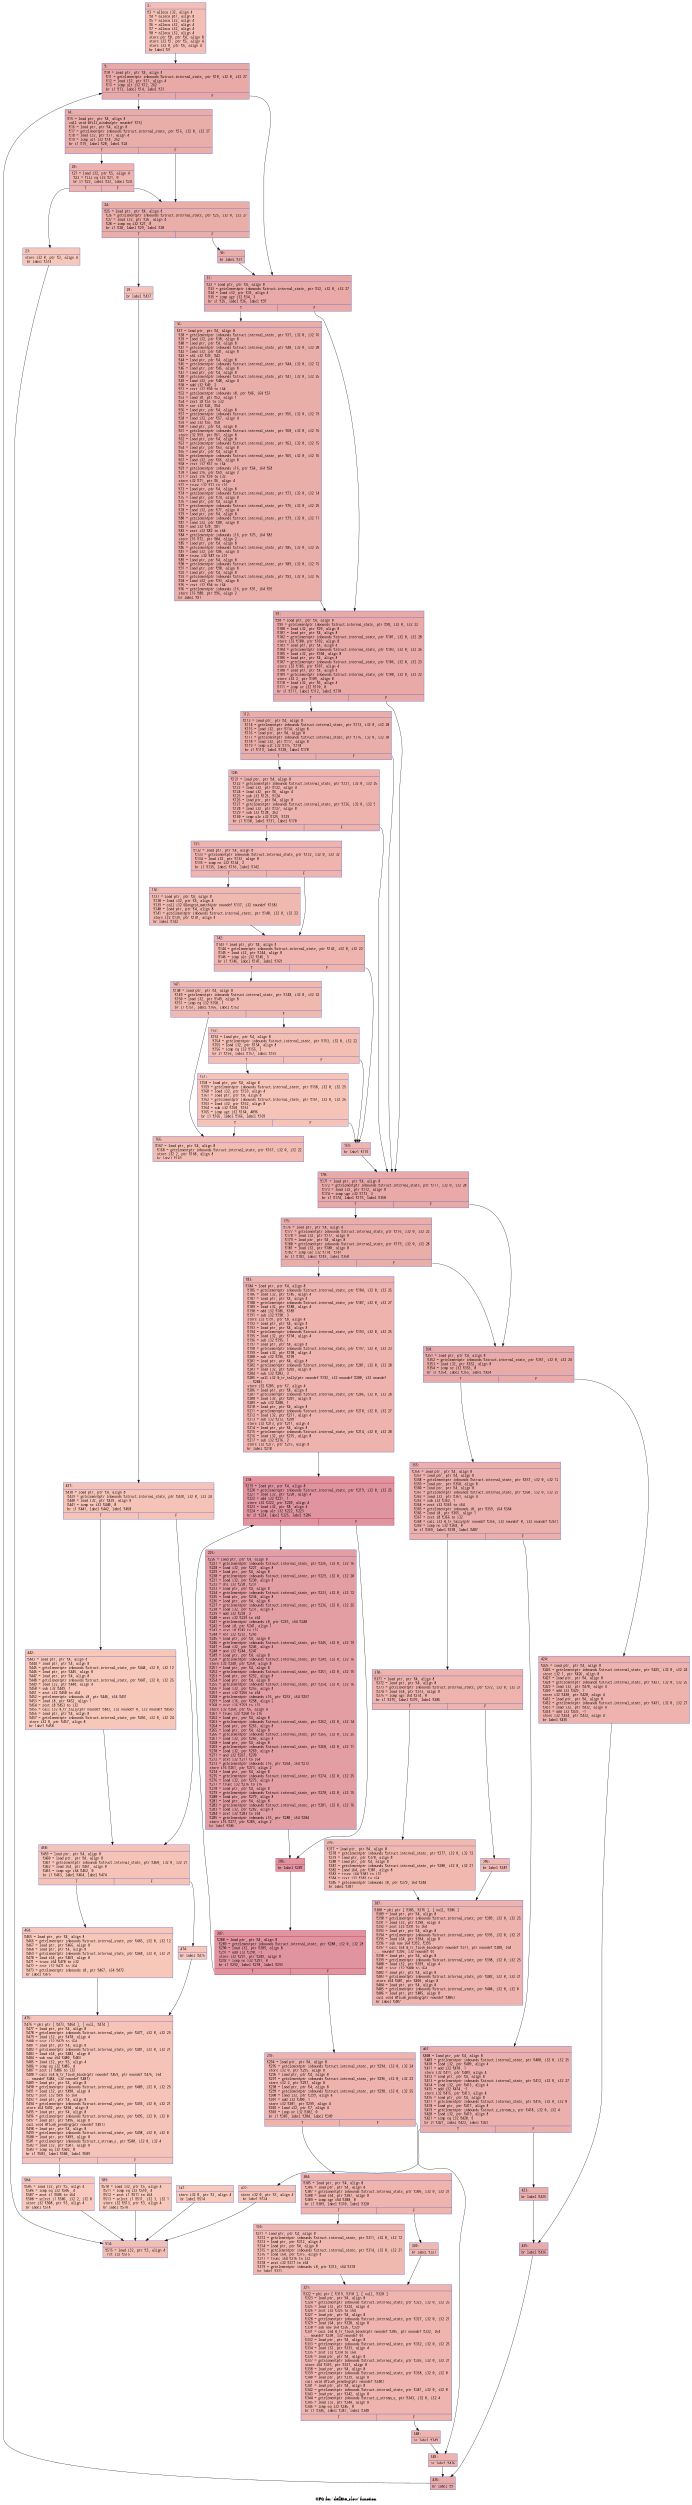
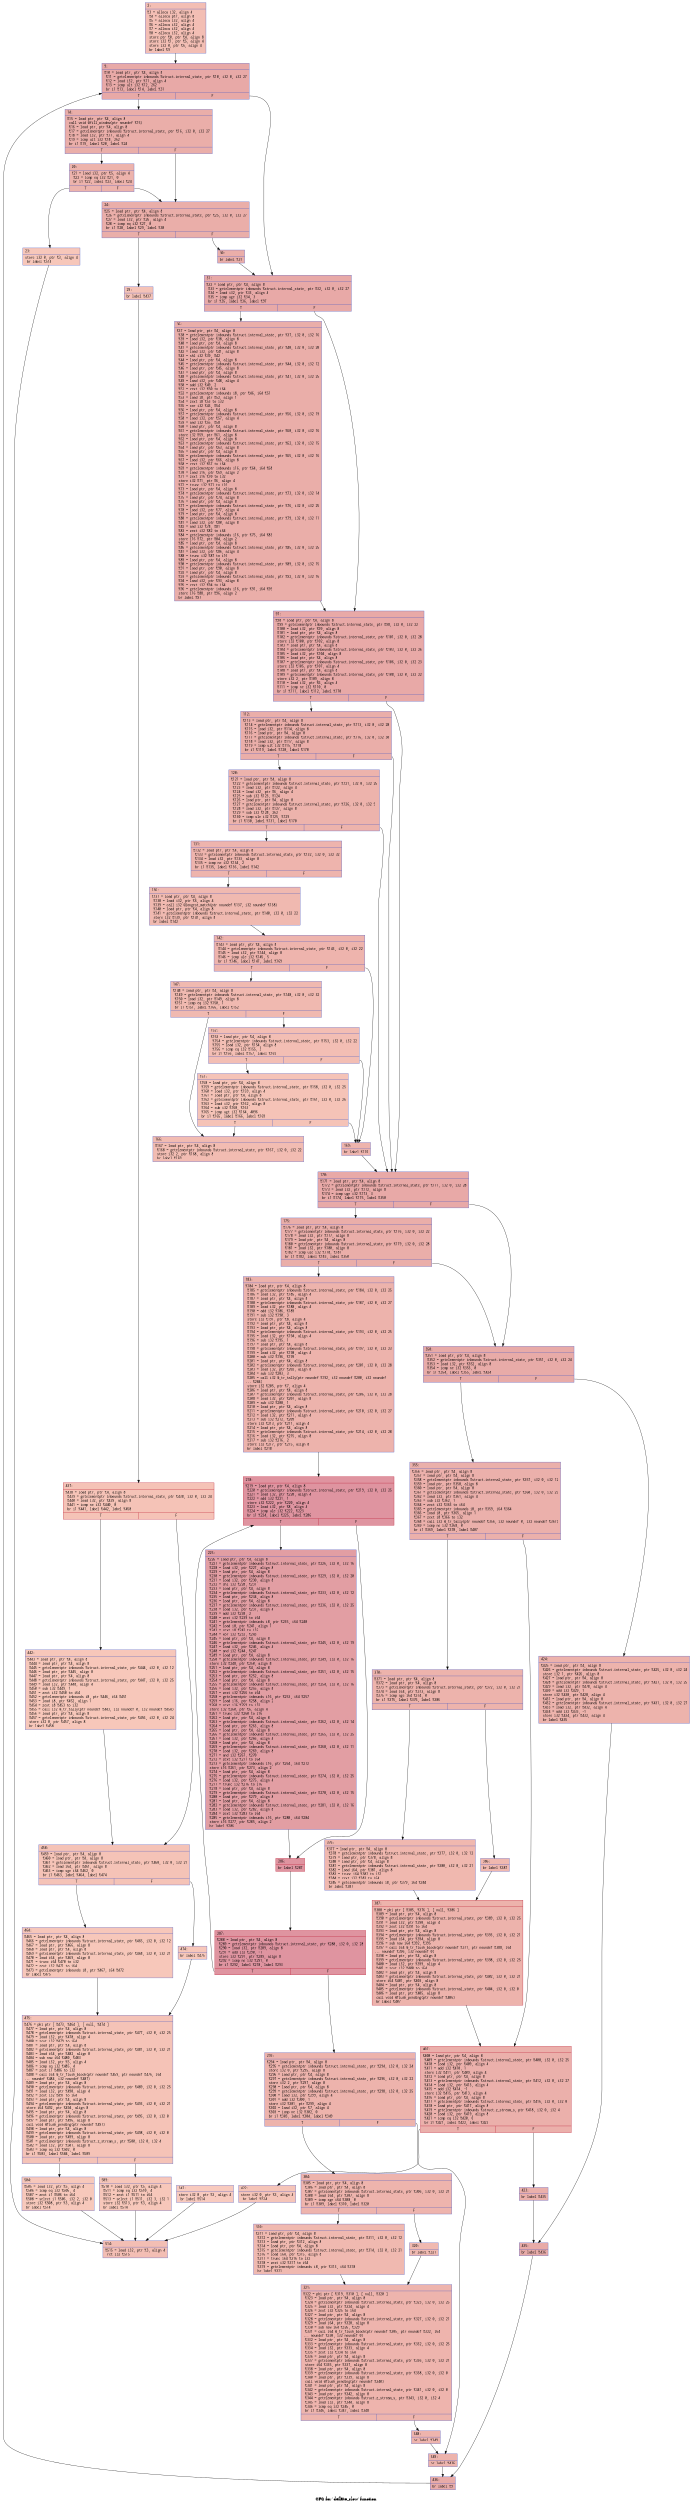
(95, 178) -> (95, 178)
(305, 905) -> none
(139, 1501) -> (139, 1501)
(448, 1953) -> (448, 1953)
none -> (473, 2024)
(496, 2089) -> (496, 2089)
